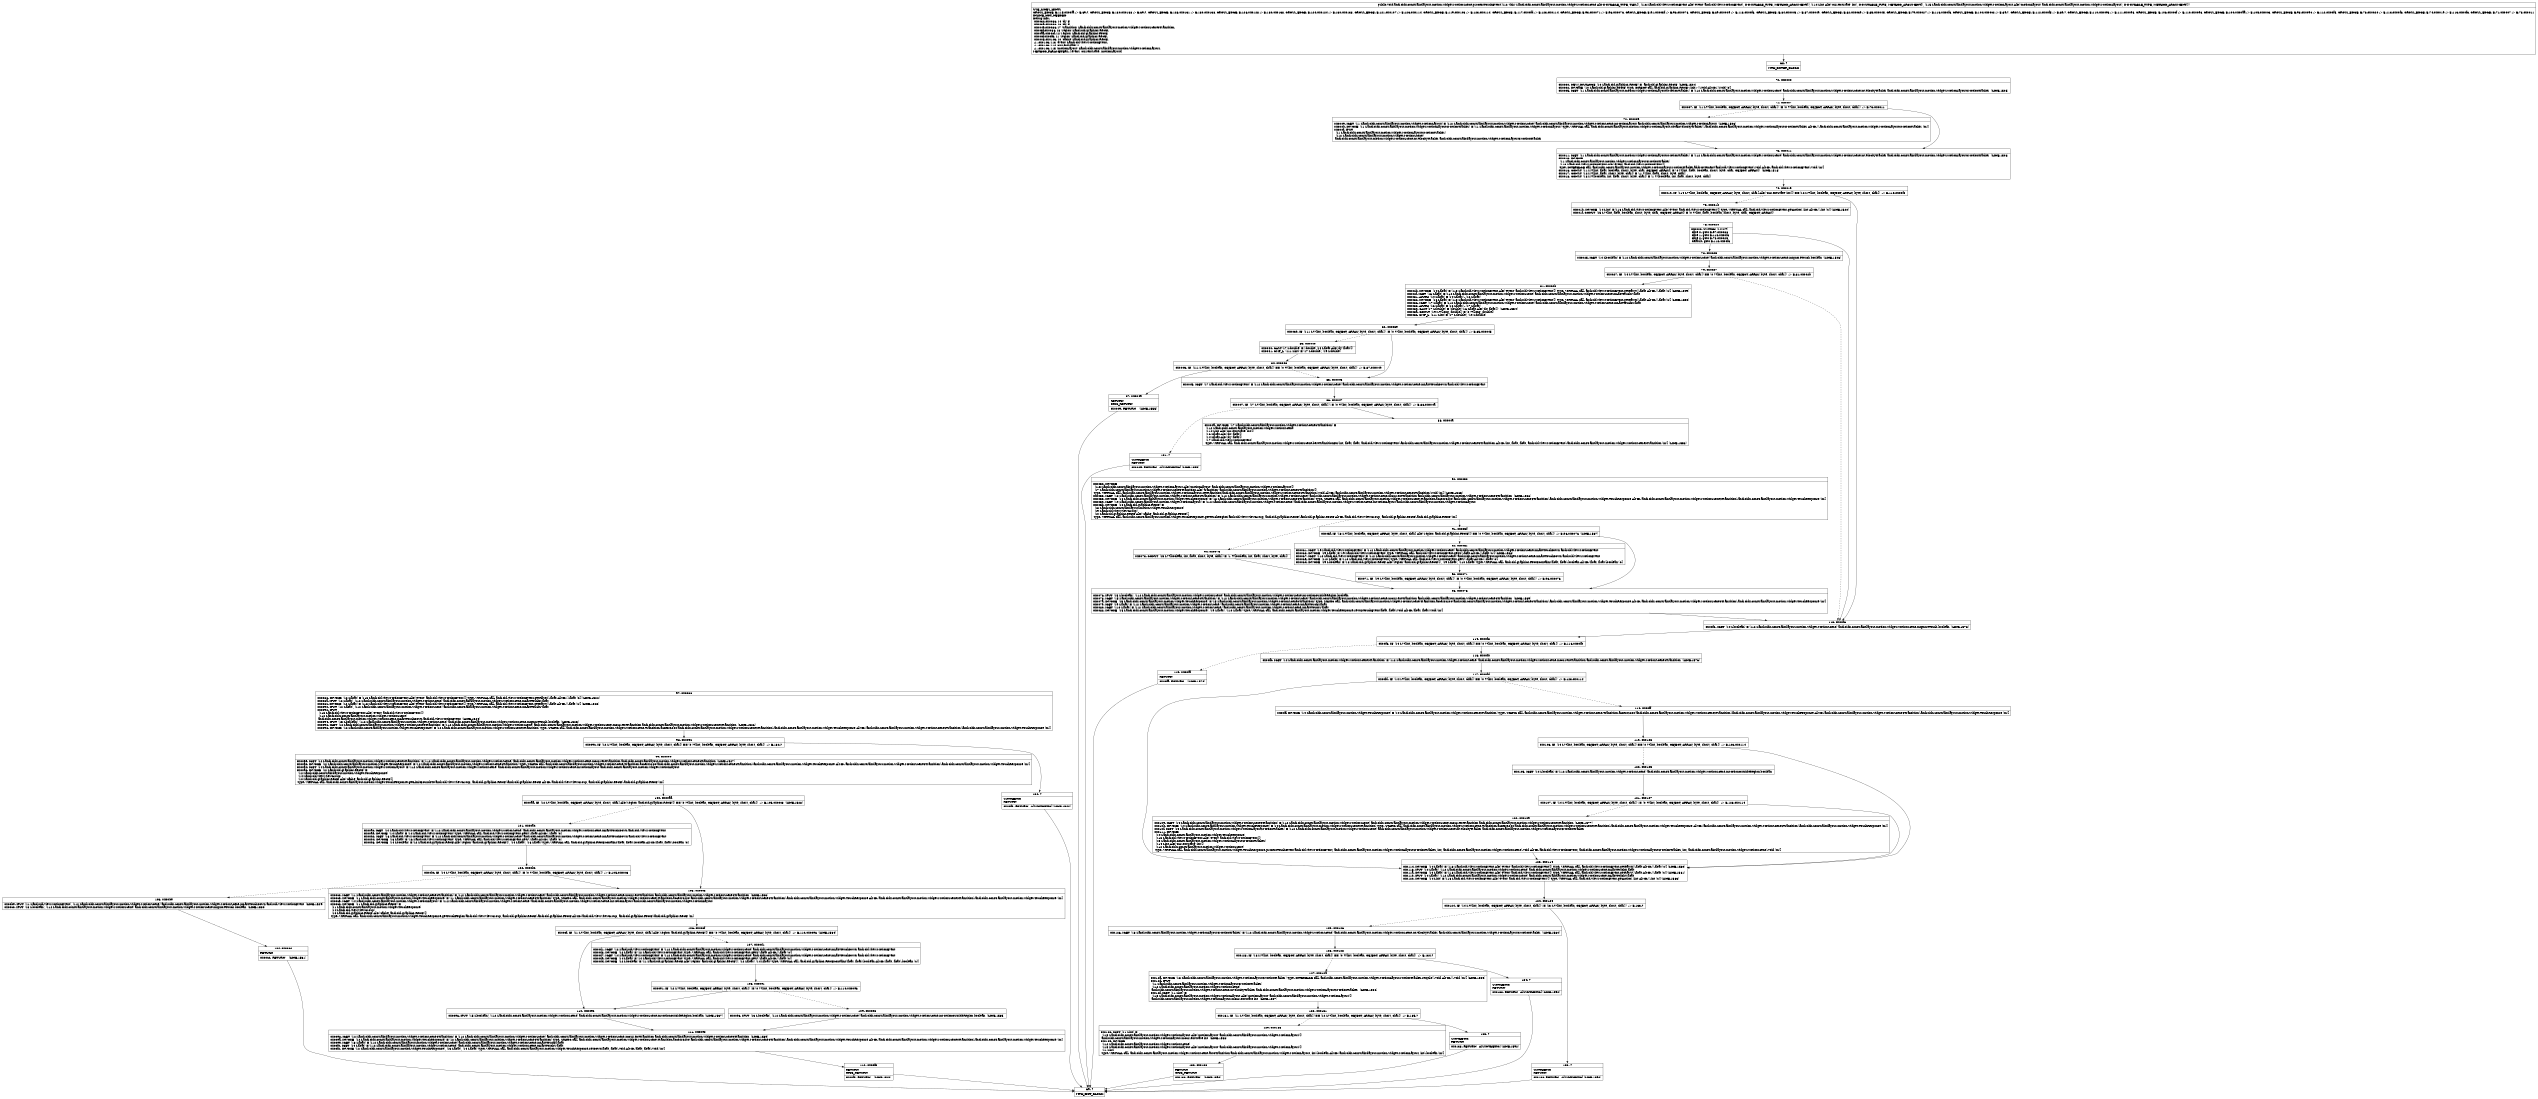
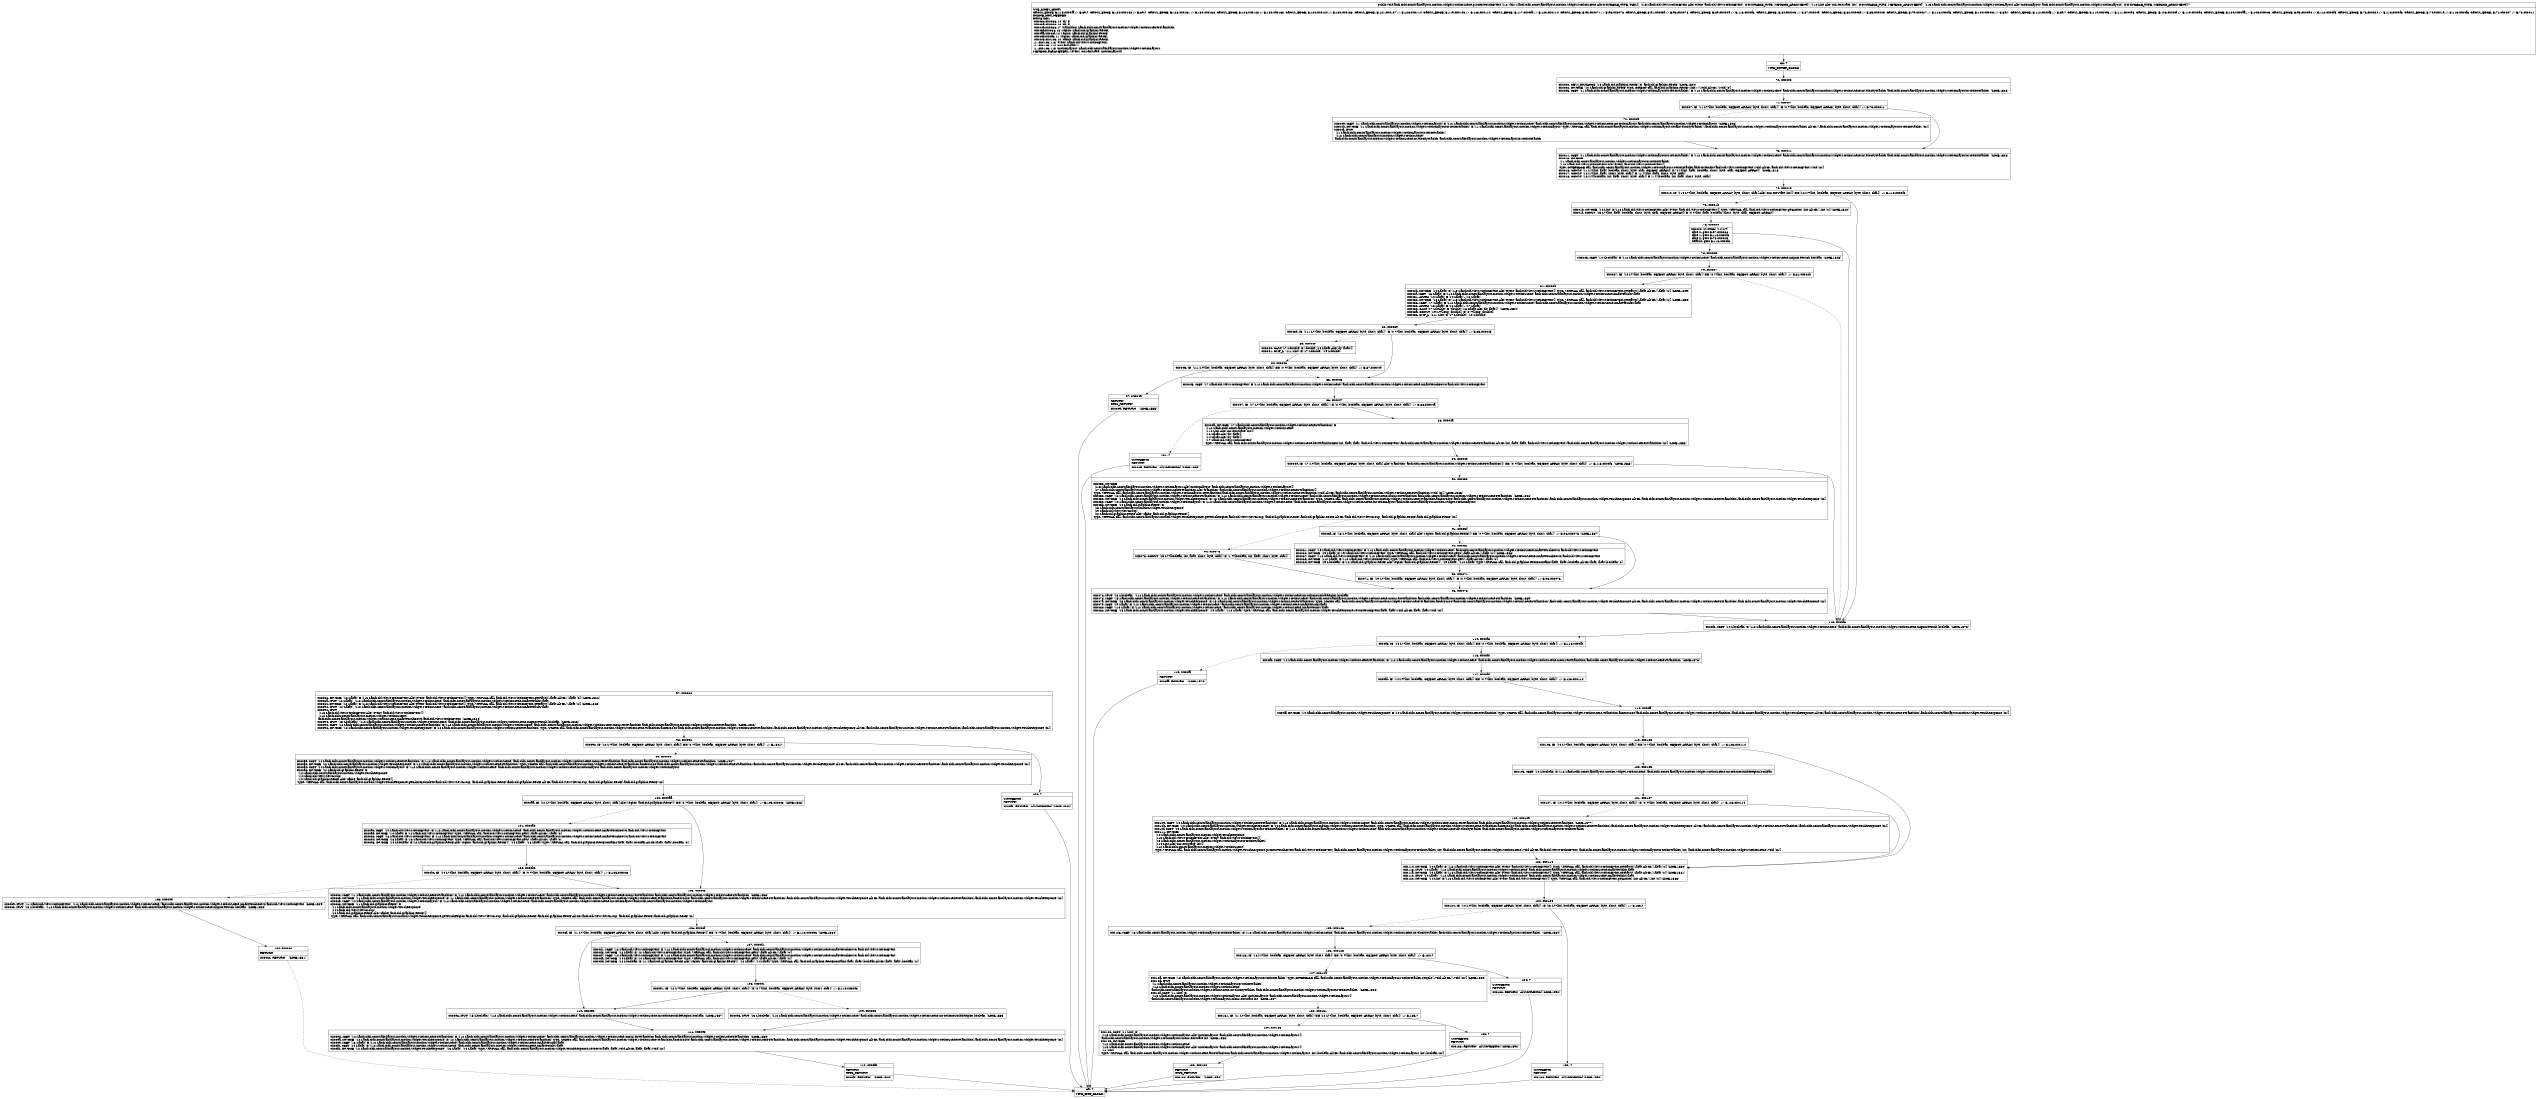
none -> (1784, 73)
none -> (1711, 218)
none -> (1460, 462)
(1561, 694) -> (1561, 694)
none -> (678, 750)
(1147, 796) -> none
(642, 1080) -> (642, 1080)
